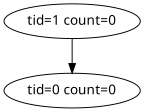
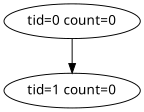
(72, 51) -> (72, 51)
